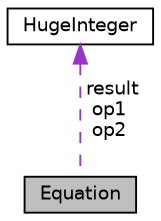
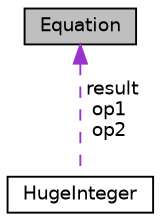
(80, 120) -> (80, 120)
